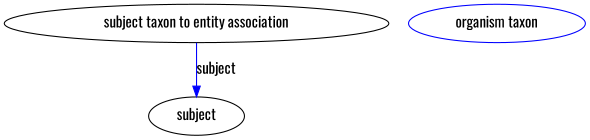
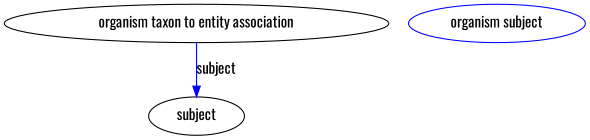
(197, 23) -> (197, 23)
(497, 23) -> (497, 23)
